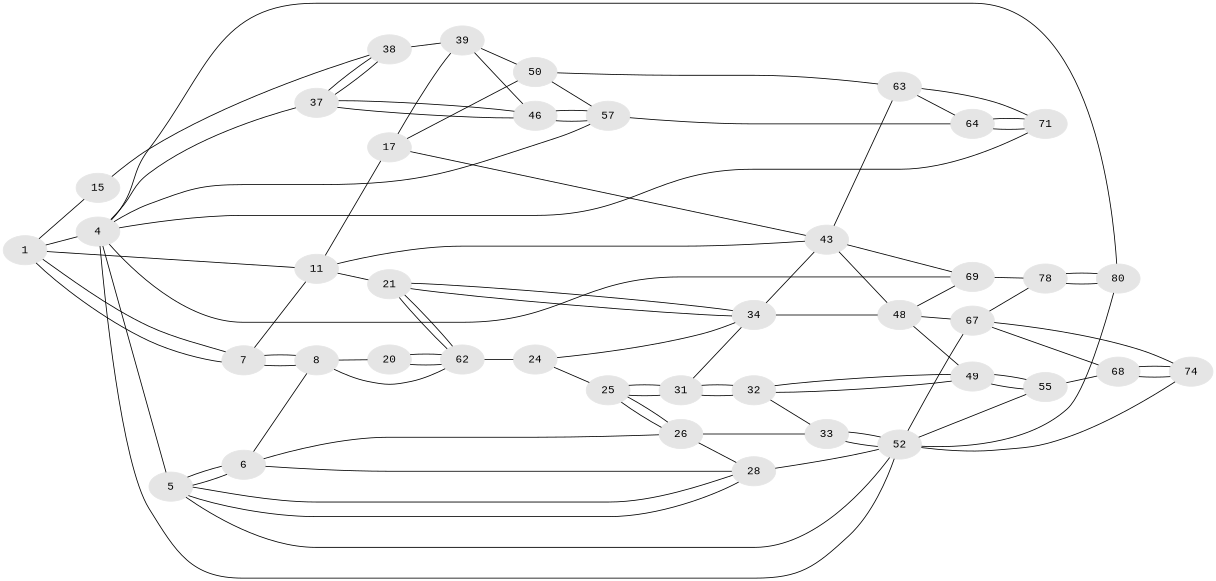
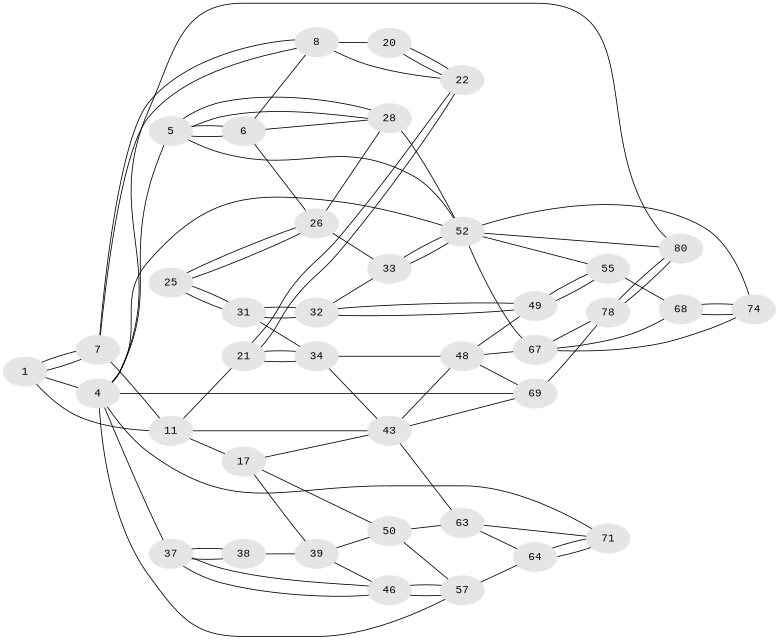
(98, 188) -> none
(462, 360) -> (462, 80)
(535, 360) -> none
